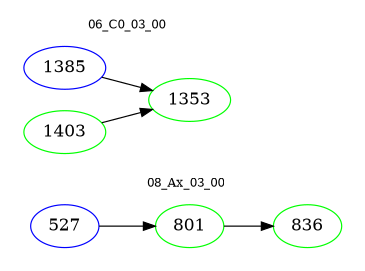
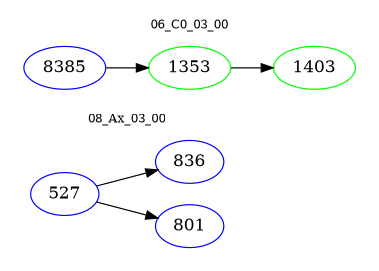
(65, 68) -> (65, 68)
(121, 118) -> (246, 68)
(190, 226) -> (190, 226)
(243, 226) -> (121, 180)
(308, 226) -> (190, 162)
